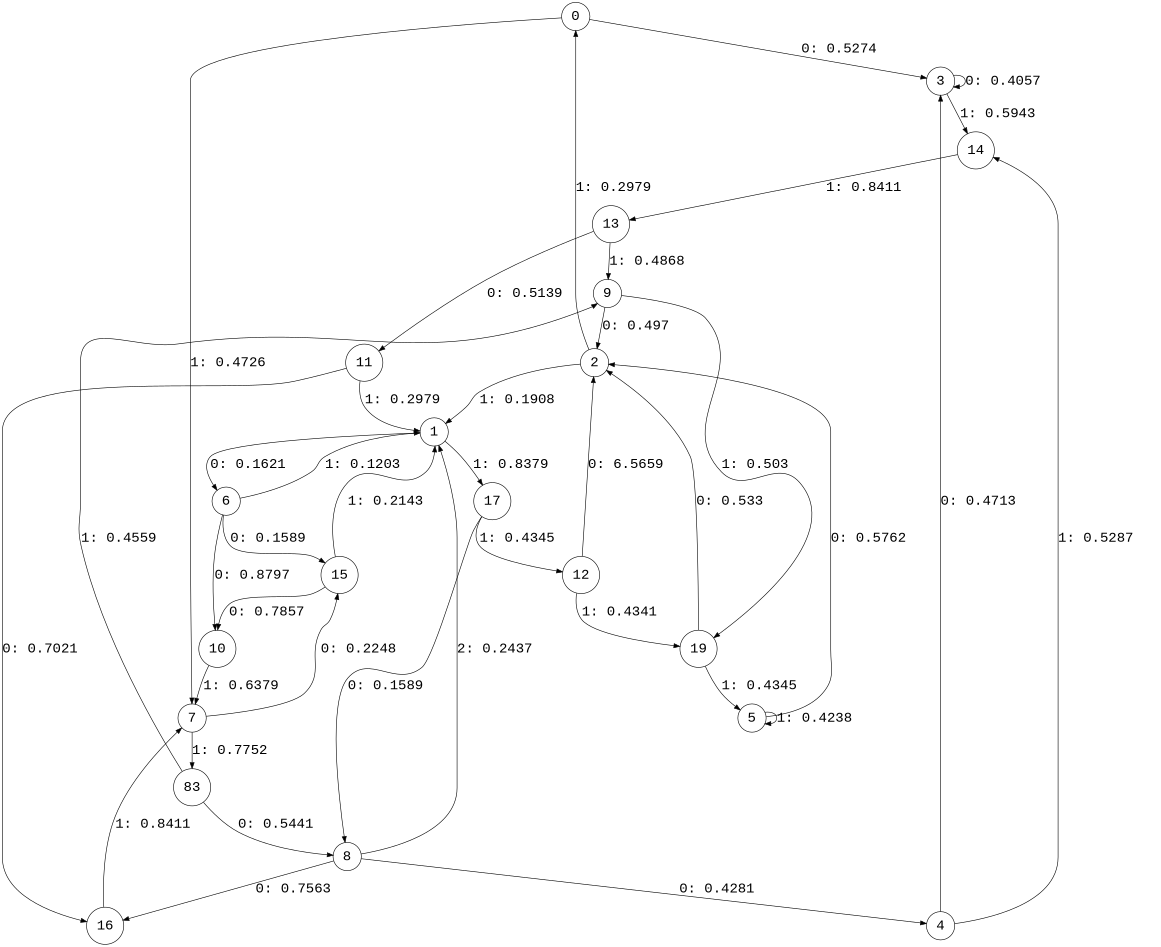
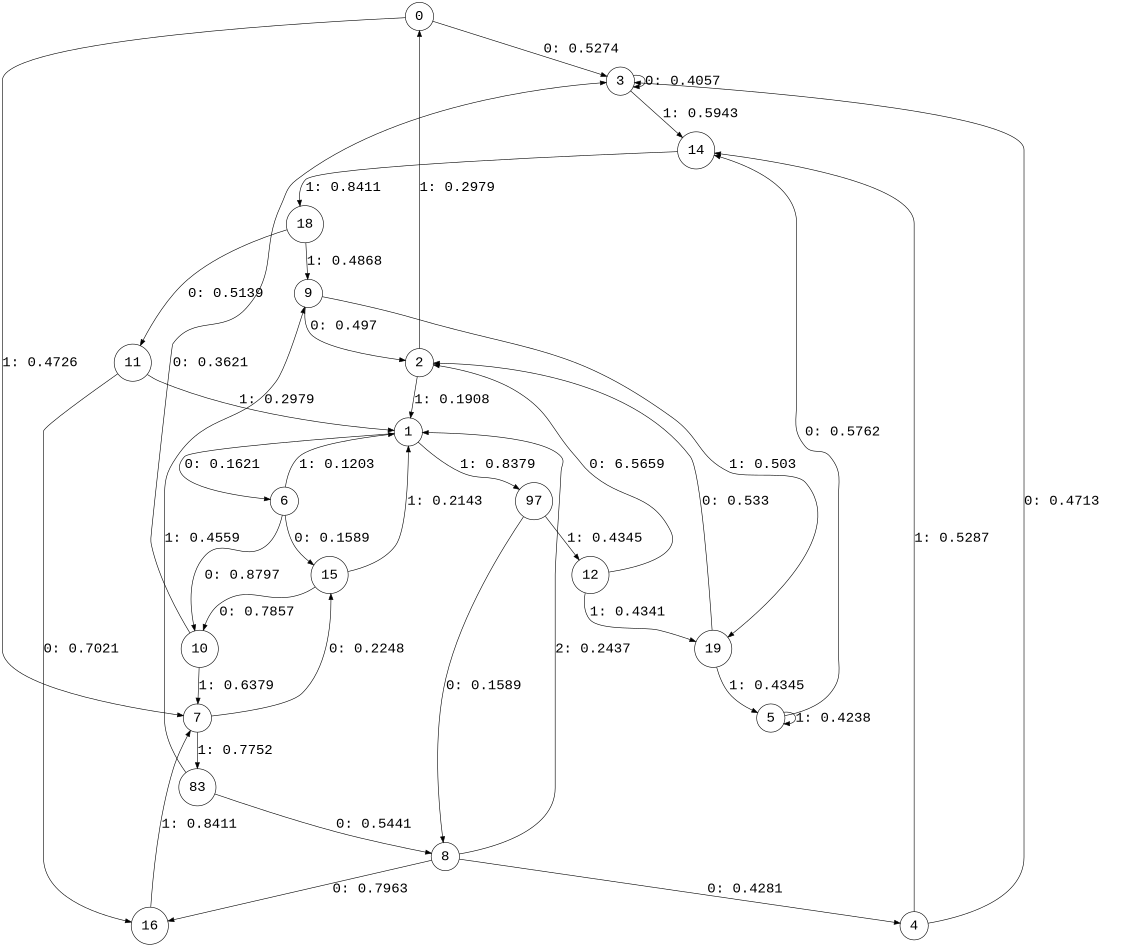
(611, 224) -> (305, 224)
none -> (265, 273)
(831, 477) -> (801, 441)
(492, 501) -> (534, 501)
(306, 889) -> (383, 889)
